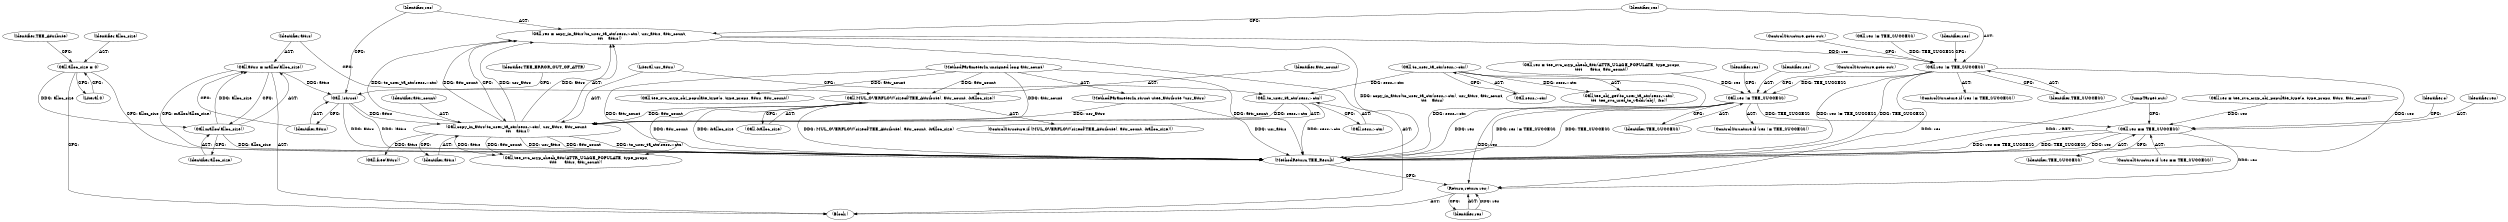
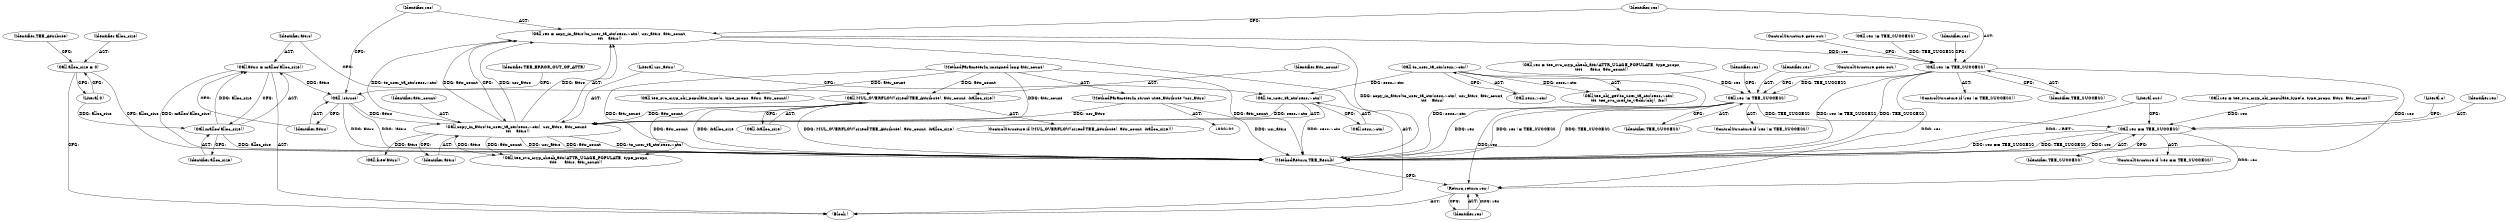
(2149, 98) -> (2149, 98)
(2435, 98) -> (2435, 98)
(187, 114) -> (187, 114)
(88, 118) -> (122, 125)
none -> (1225, 129)
(2155, 146) -> (2167, 142)
